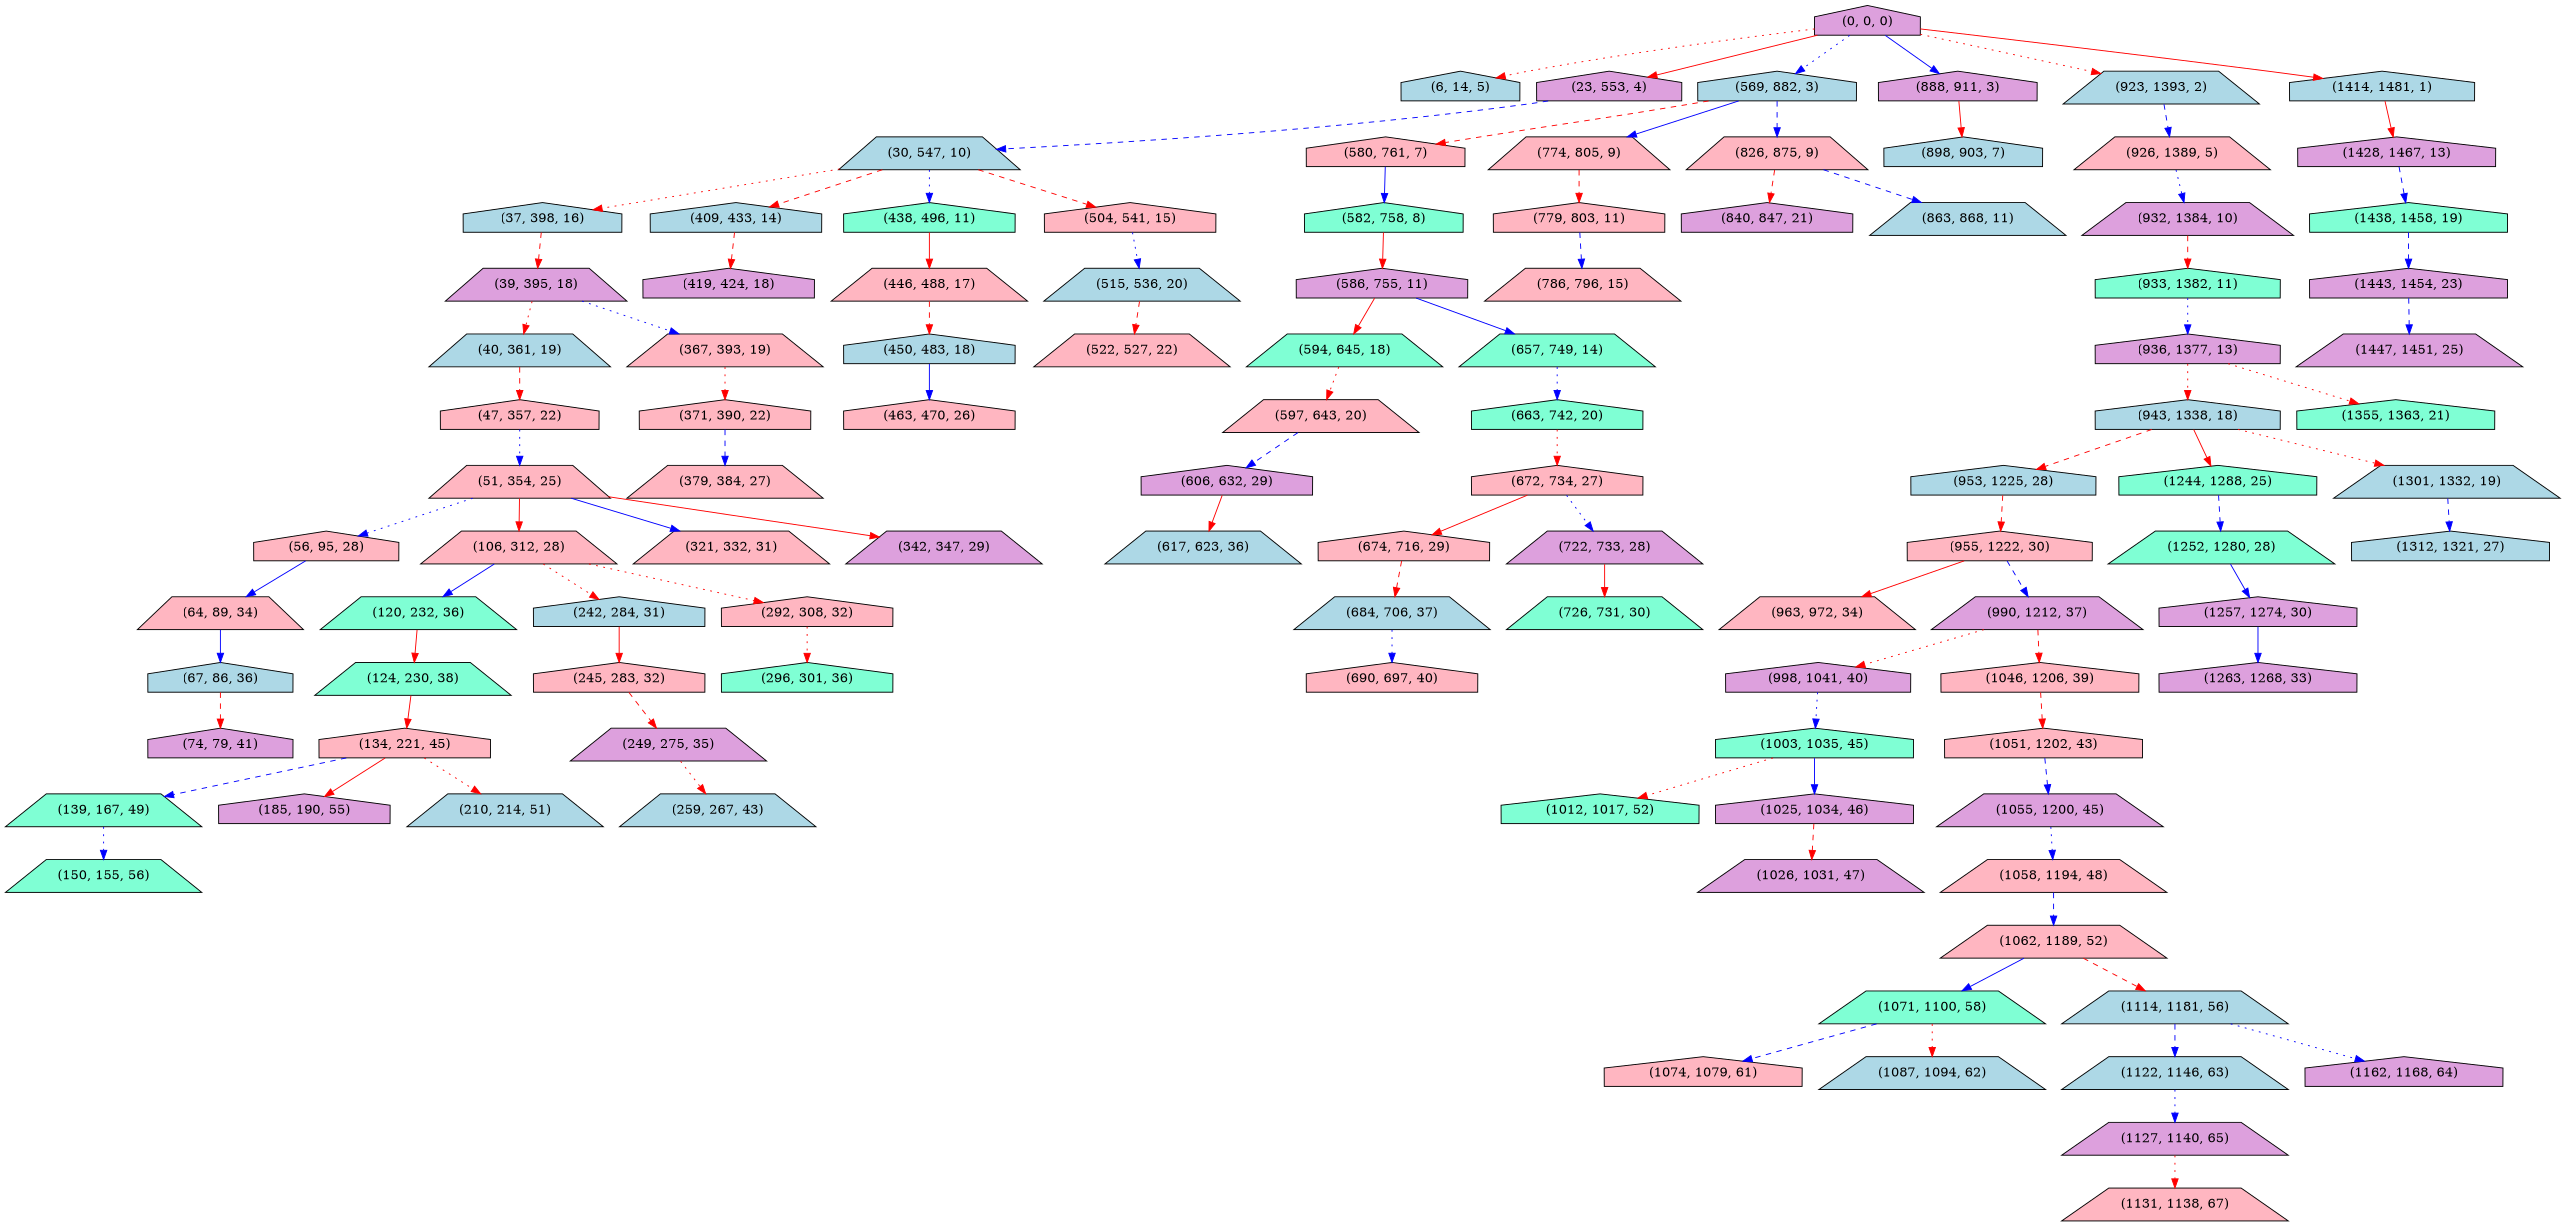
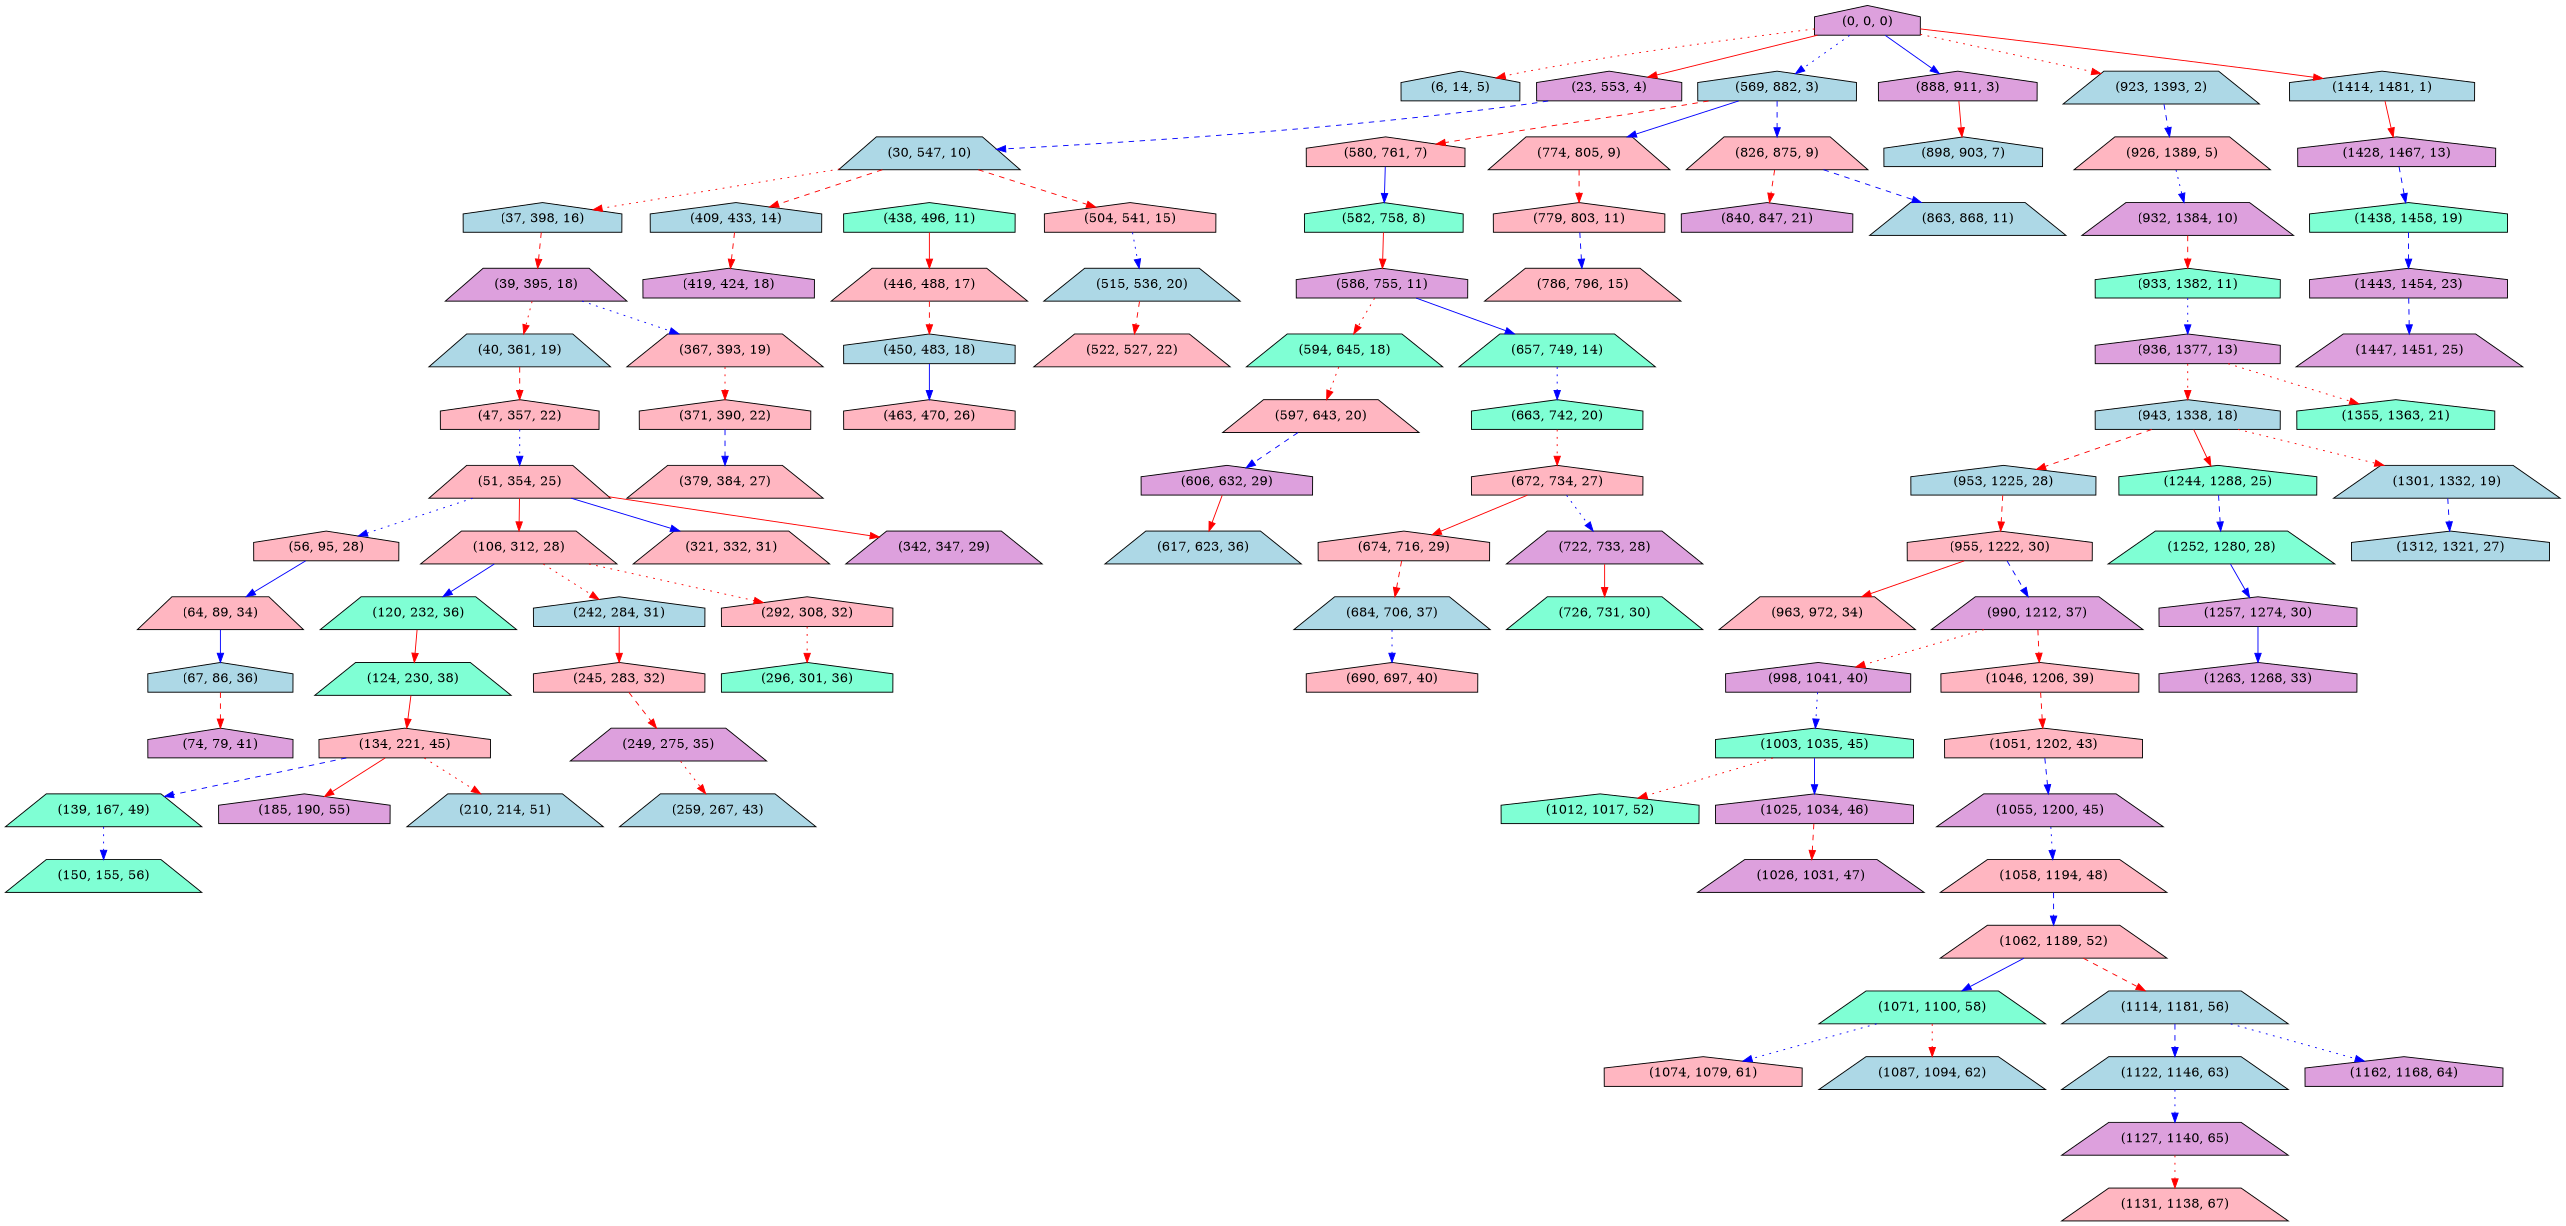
(929, 182) -> none
(1366, 312) -> (1366, 312)
(1814, 1041) -> (1814, 1041)
